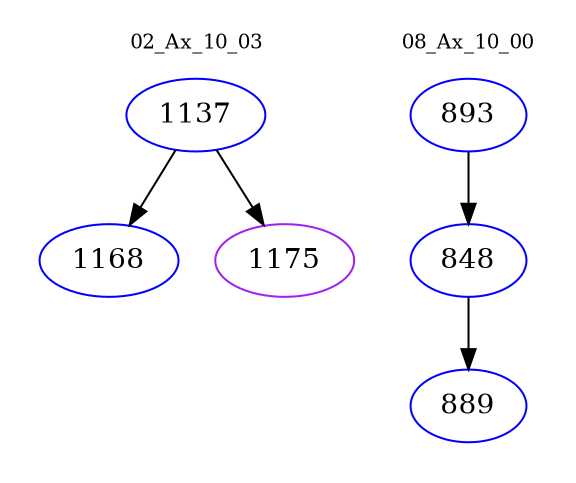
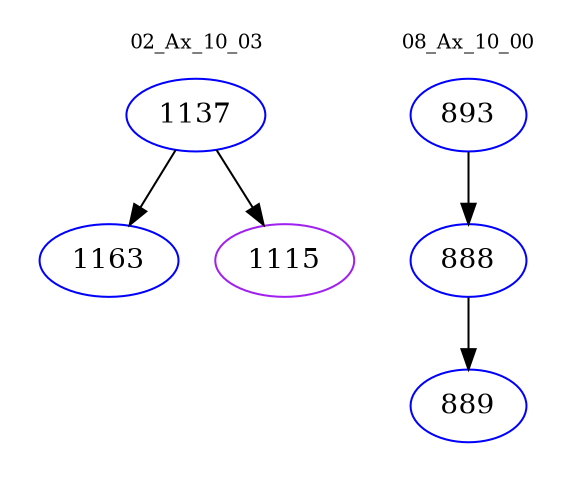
(109, 261) -> (109, 261)
(285, 261) -> (285, 261)
(469, 261) -> (469, 261)
